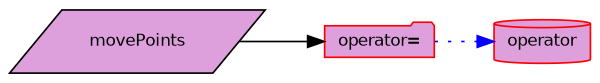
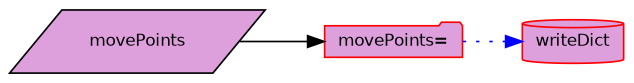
(379, 42) -> (394, 42)
(542, 42) -> (573, 42)
